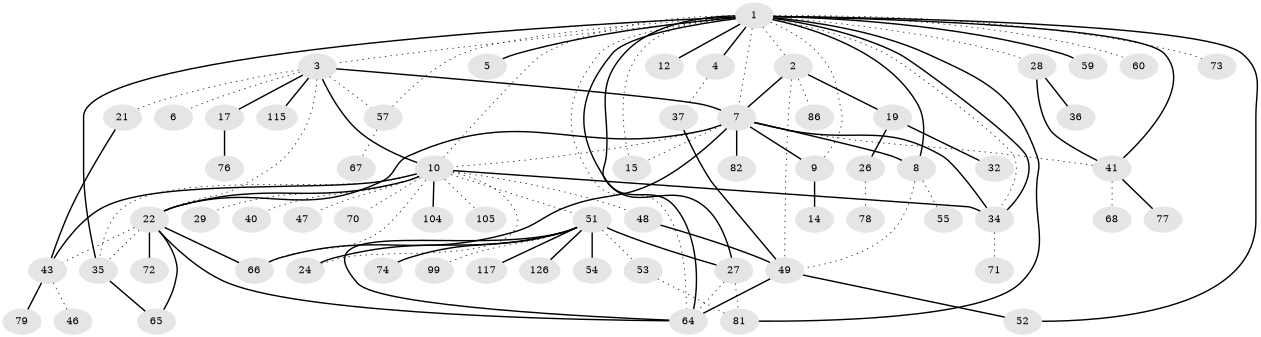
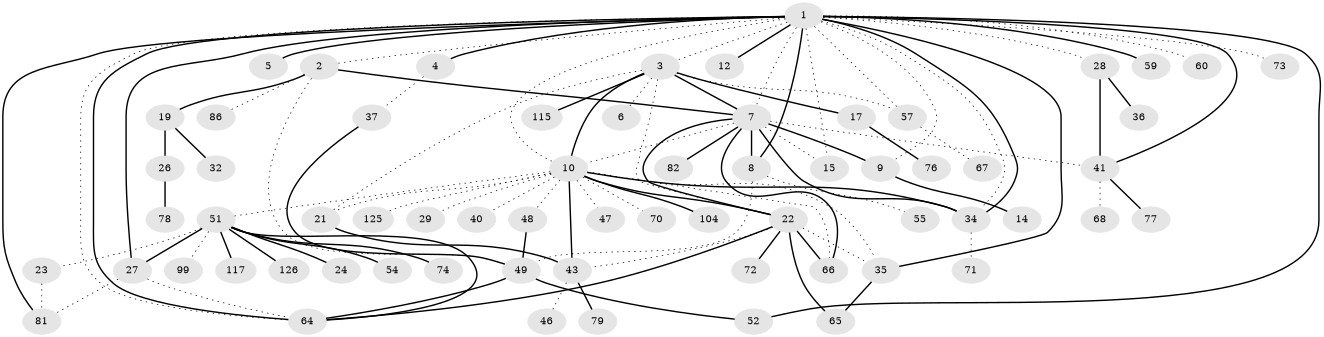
(866, 194) -> (165, 194)
(486, 220) -> (373, 220)
(518, 223) -> (459, 188)
(643, 271) -> (42, 271)
